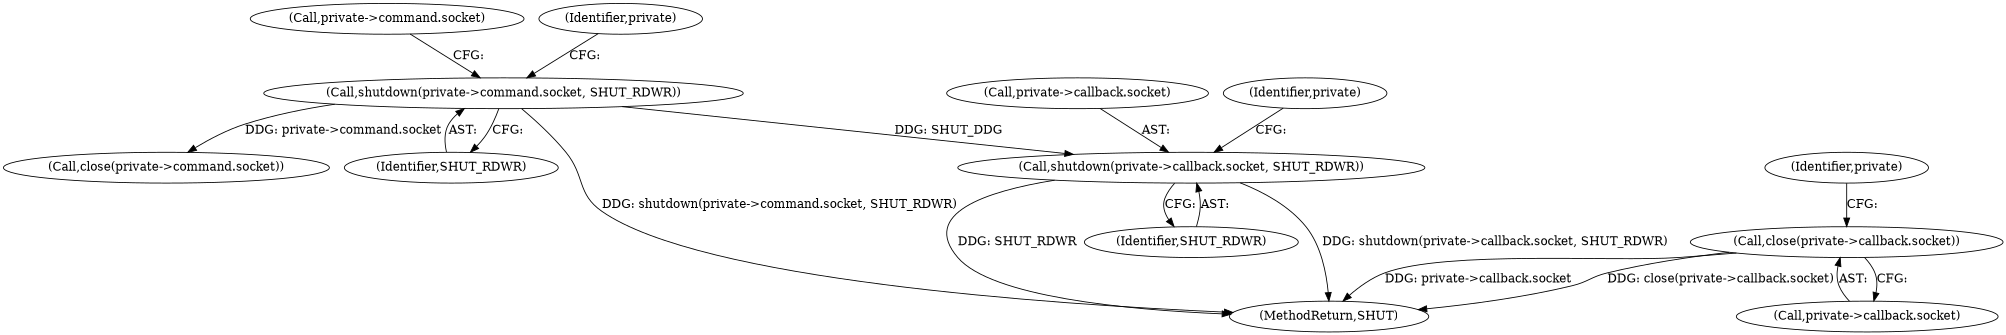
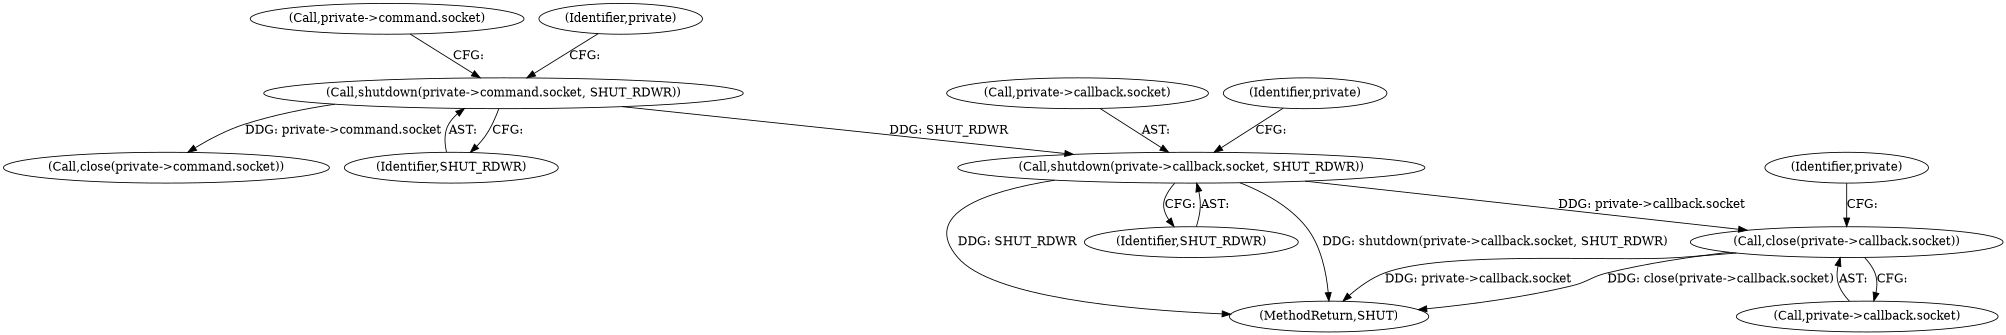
(949, 130) -> (949, 130)
none -> (1522, 205)
(842, 278) -> none
